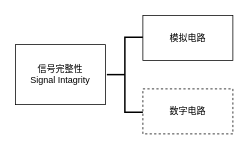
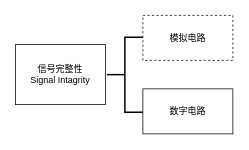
(188, 38) -> (188, 38)
(188, 111) -> (188, 111)
